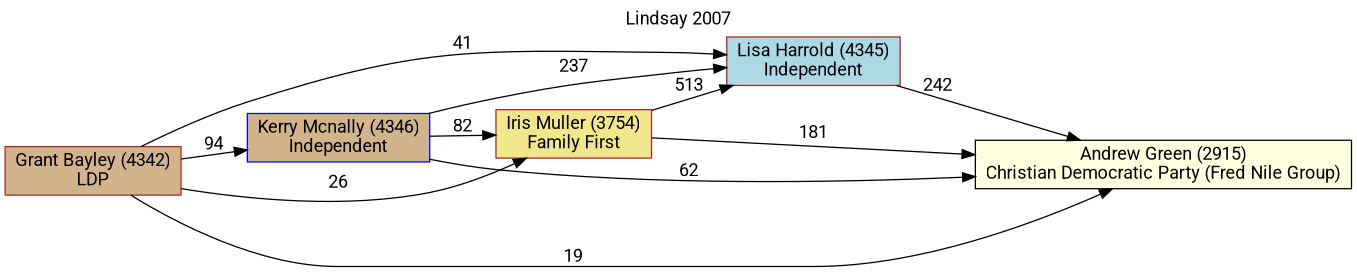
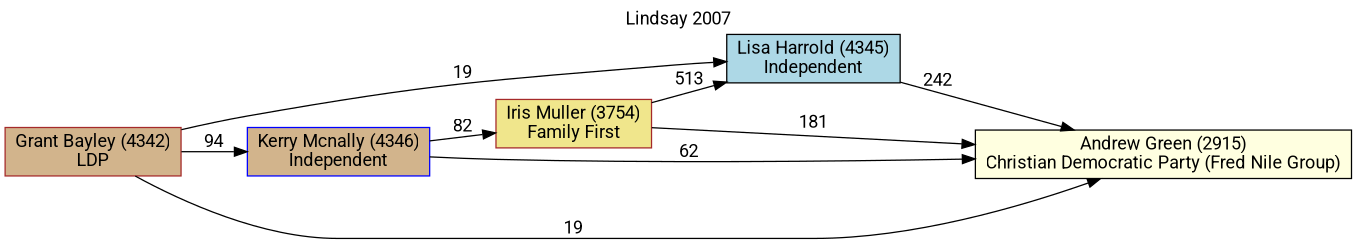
(463, 44) -> (463, 73)
(813, 61) -> (813, 59)
(570, 85) -> none
(350, 201) -> none
